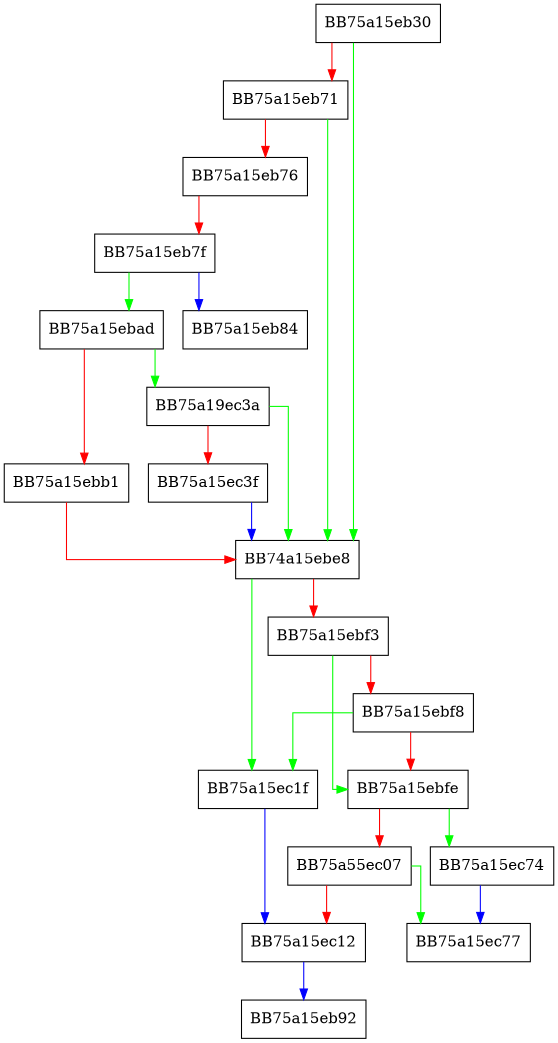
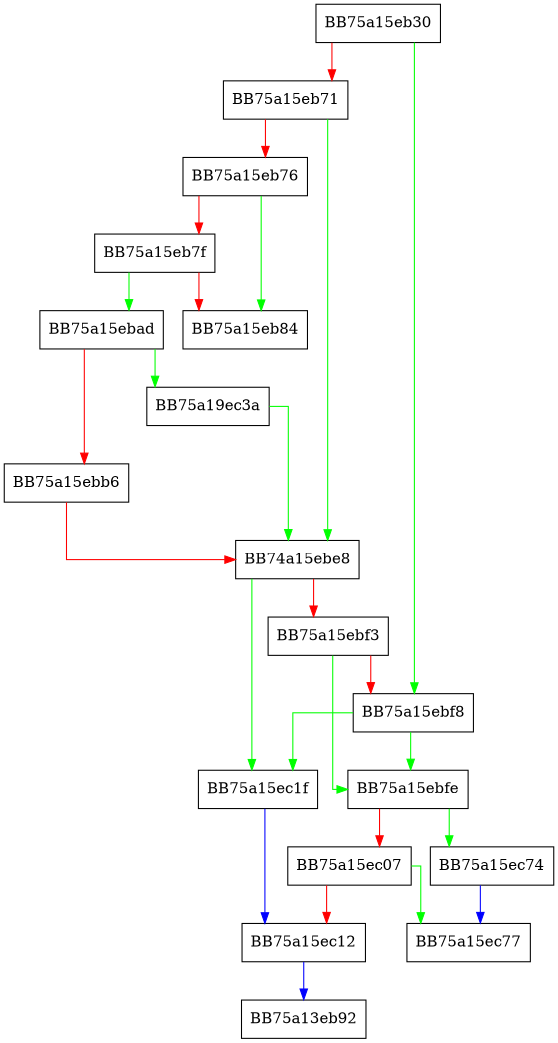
none -> (261, 248)
(199, 286) -> (199, 286)
(353, 286) -> (414, 363)
(66, 483) -> (66, 483)
(208, 483) -> none
(411, 746) -> (411, 746)
(349, 866) -> (349, 866)
(304, 1019) -> (304, 1019)
